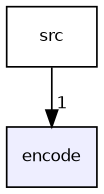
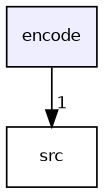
(52, 89) -> (52, 89)
